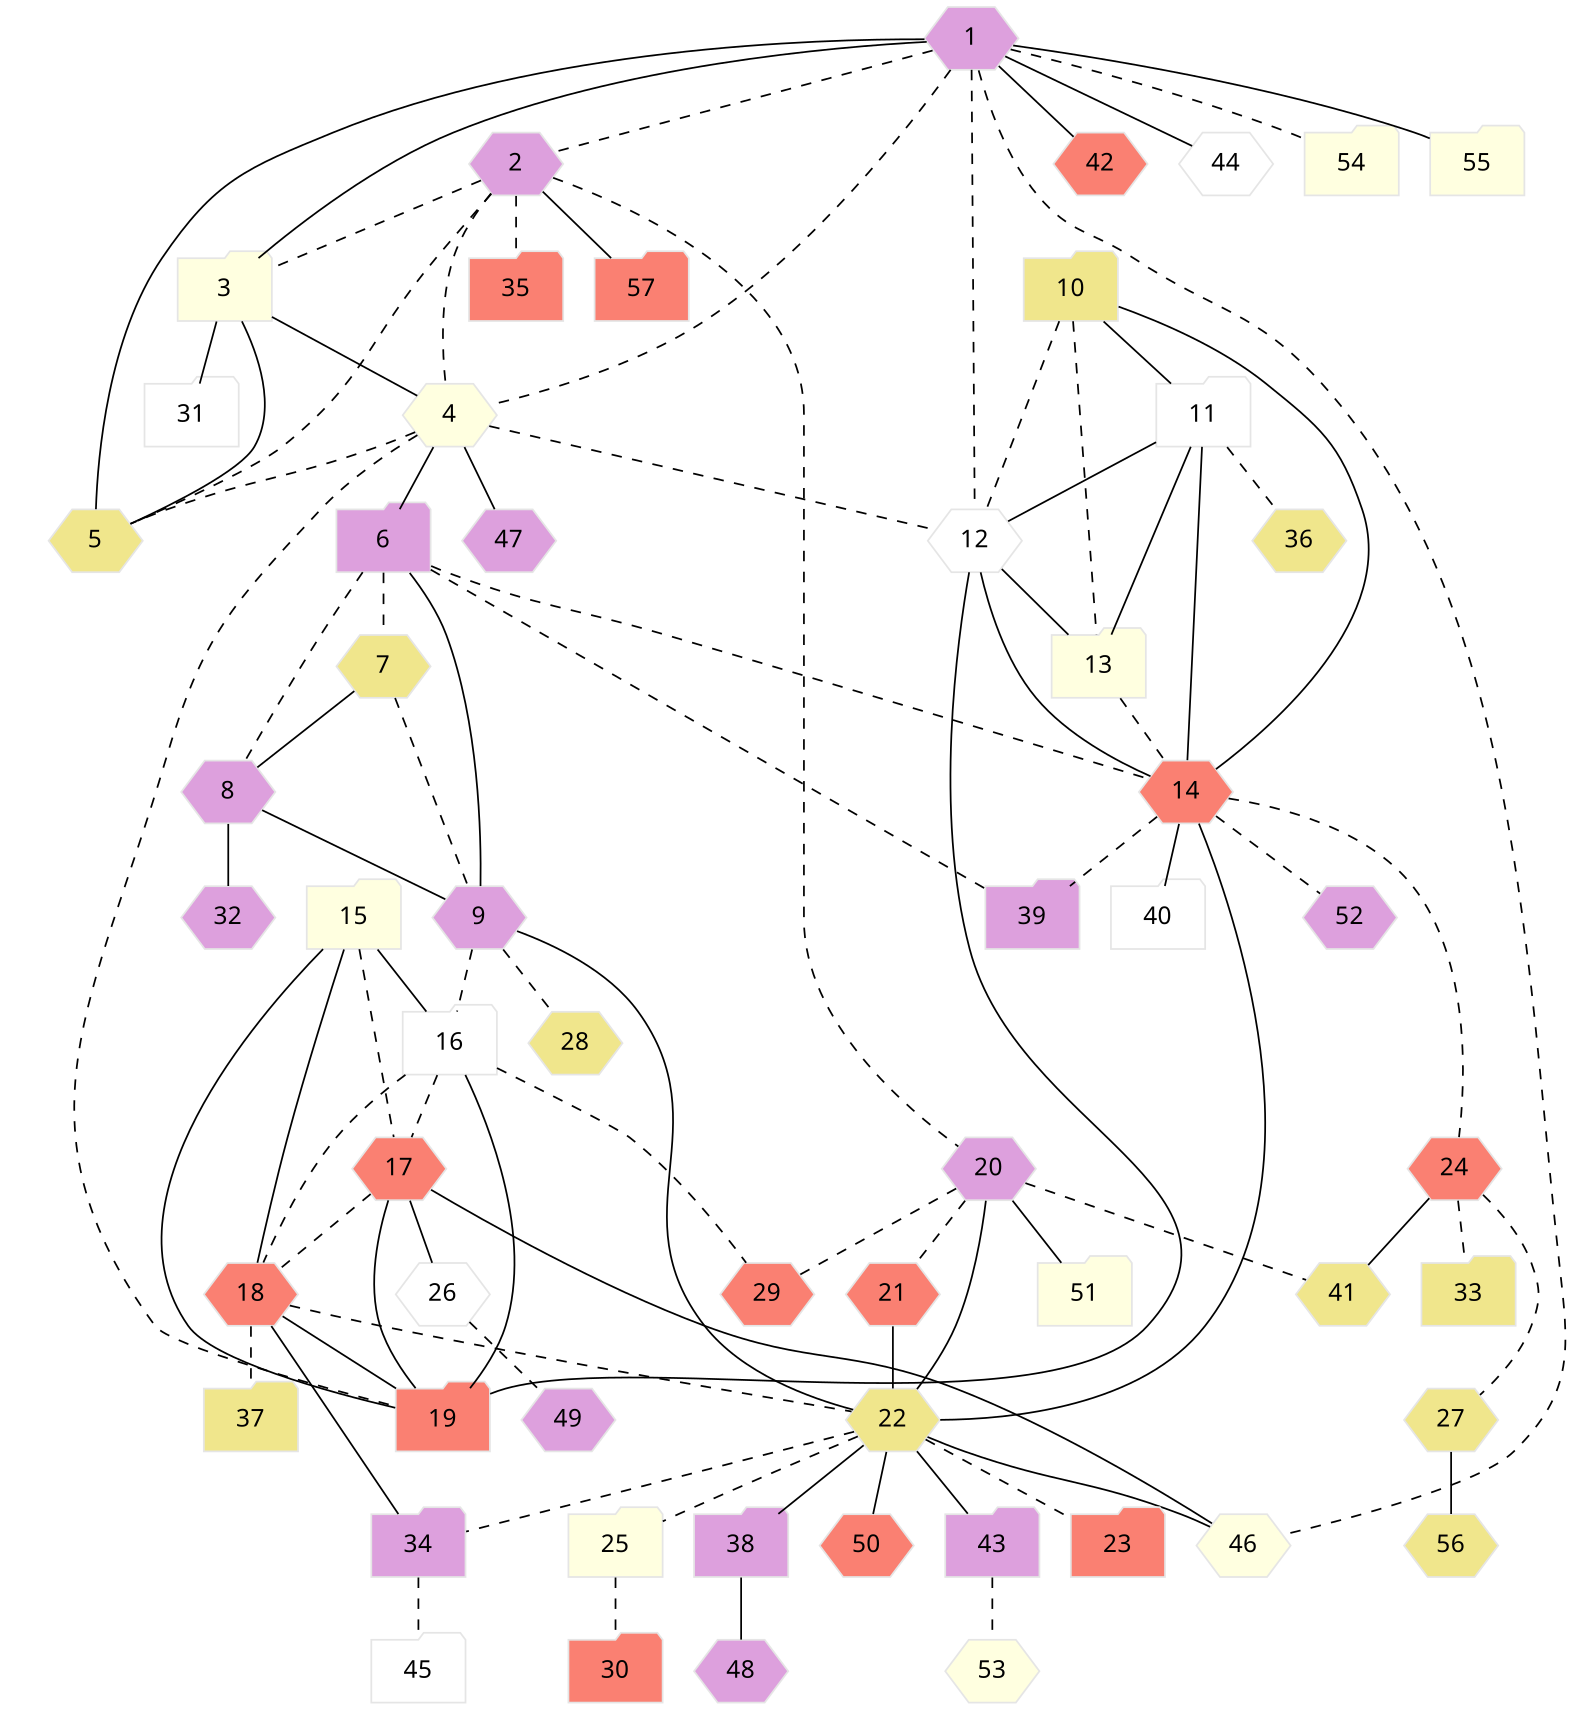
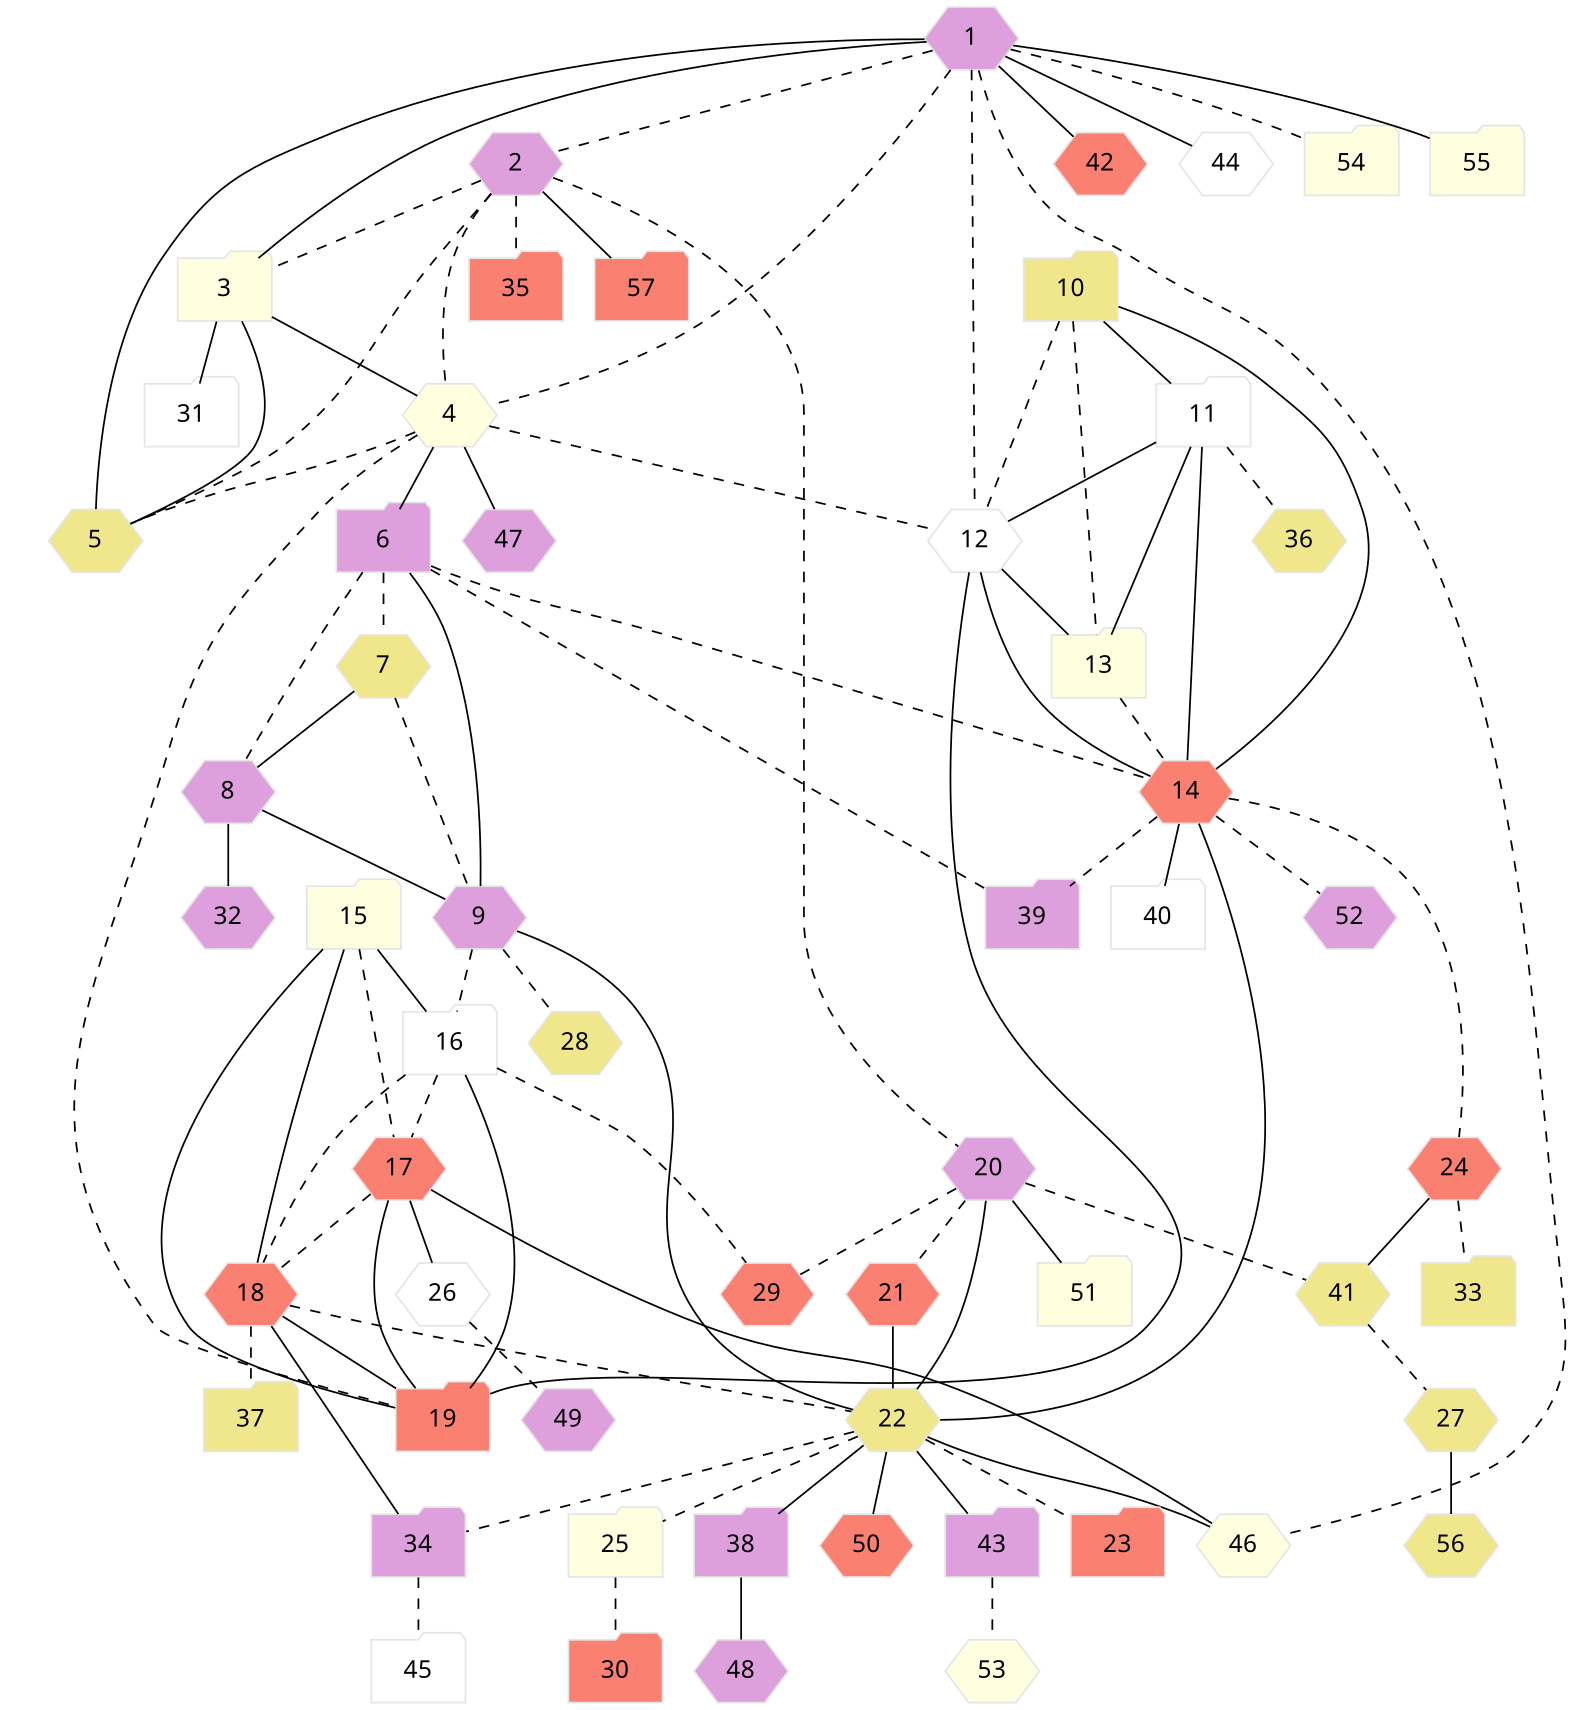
(1538, 1296) -> (1397, 1357)
